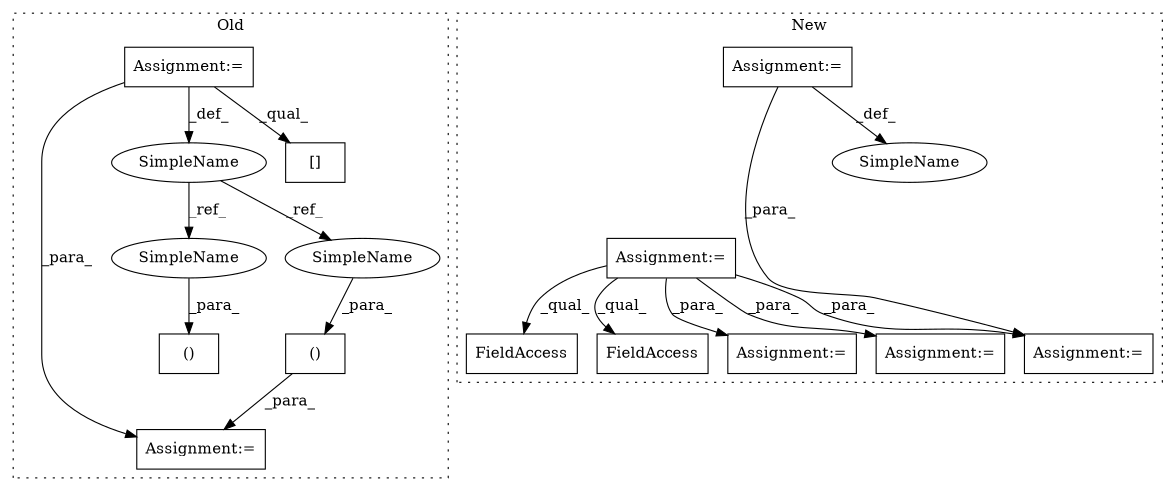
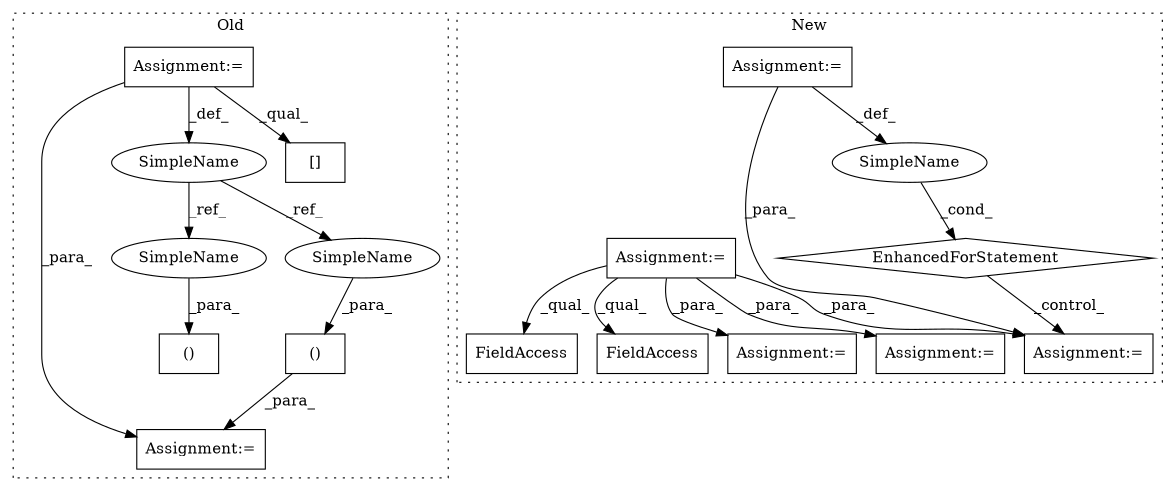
none -> (966, 258)
